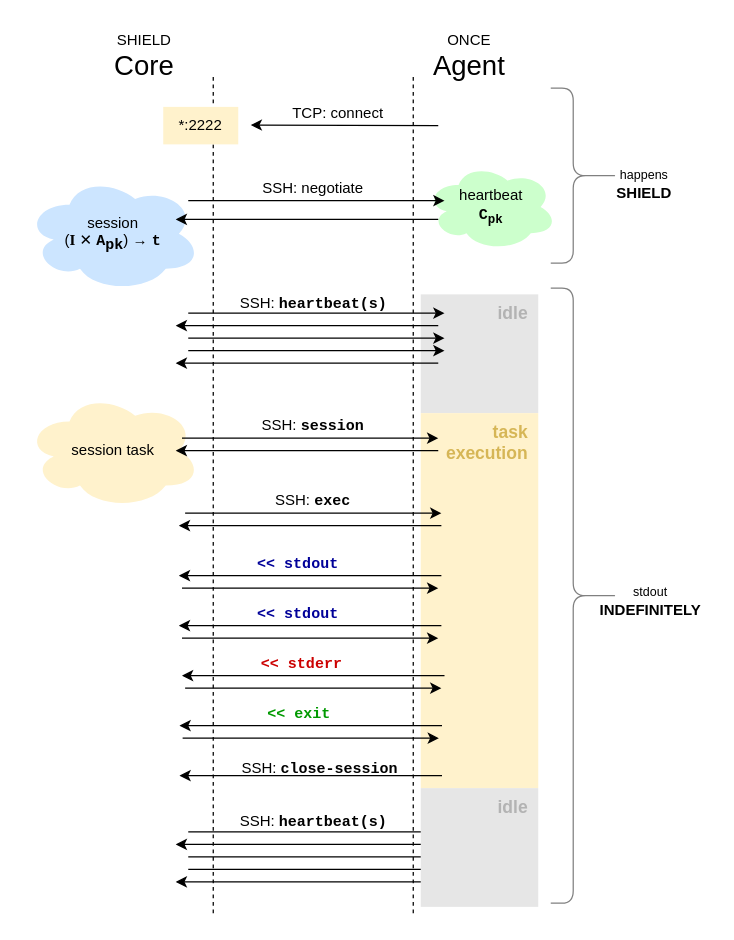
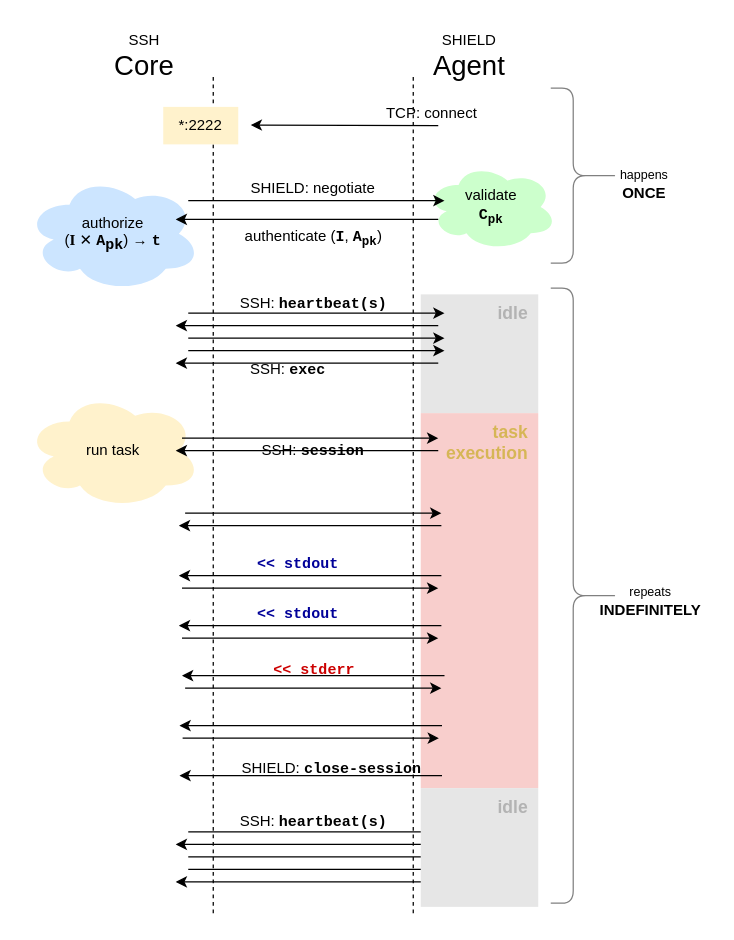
(144, 57) -> (144, 57)
(469, 57) -> (469, 57)
(338, 113) -> (432, 113)
(644, 183) -> (644, 183)
(313, 188) -> (313, 188)
(491, 207) -> (491, 207)
(113, 234) -> (113, 234)
none -> (313, 238)
(313, 426) -> (313, 451)
(113, 451) -> (113, 451)
(313, 501) -> (288, 369)
(479, 601) -> (479, 601)
(651, 601) -> (651, 601)
(301, 663) -> (314, 669)
(299, 713) -> none
(310, 768) -> (322, 768)
